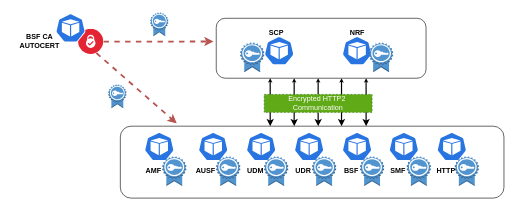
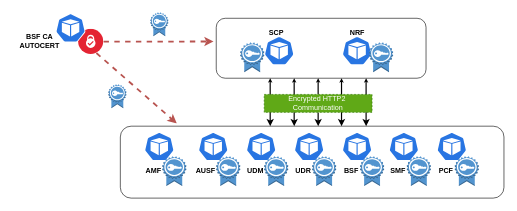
(446, 171) -> (446, 171)
